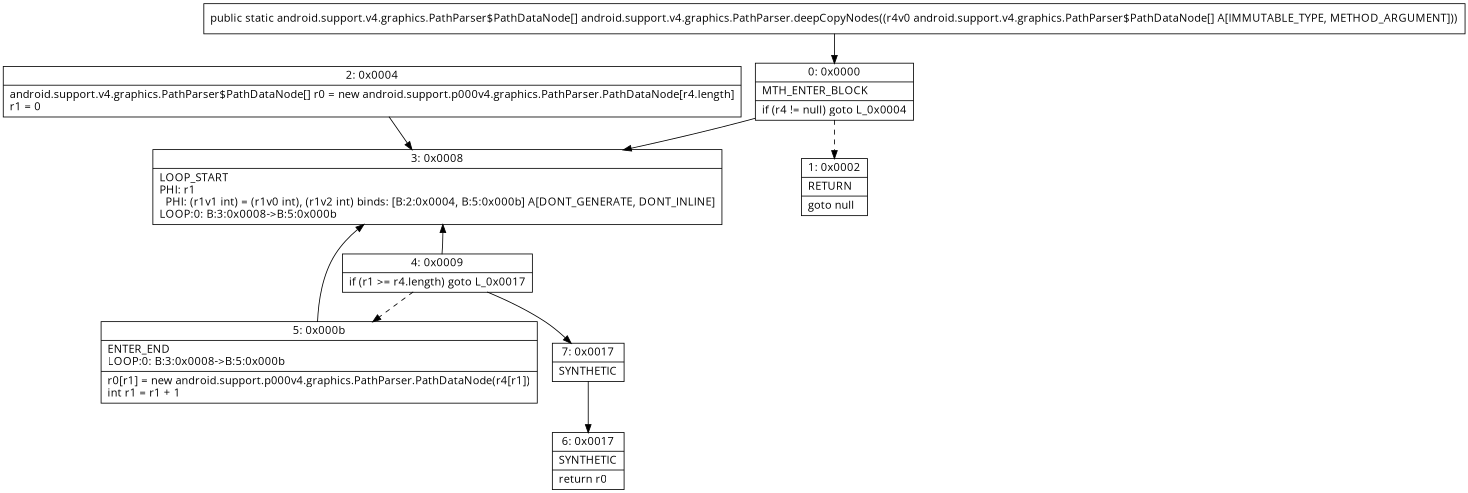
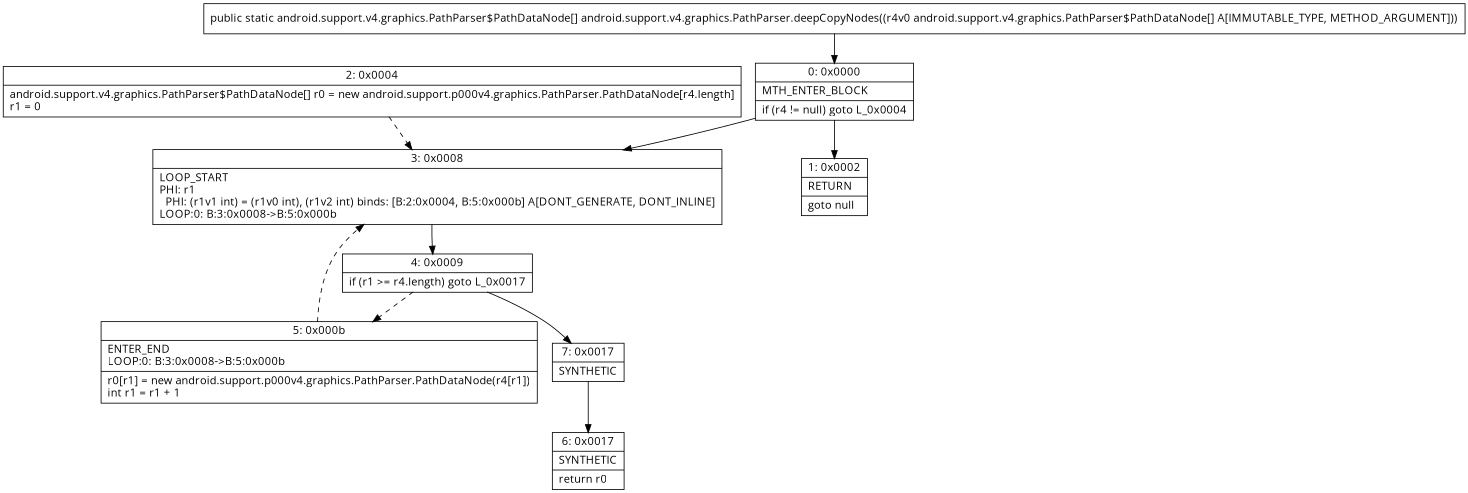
(398, 130) -> (398, 130)
(834, 135) -> (834, 135)
(443, 244) -> (432, 235)
(327, 271) -> (327, 271)
